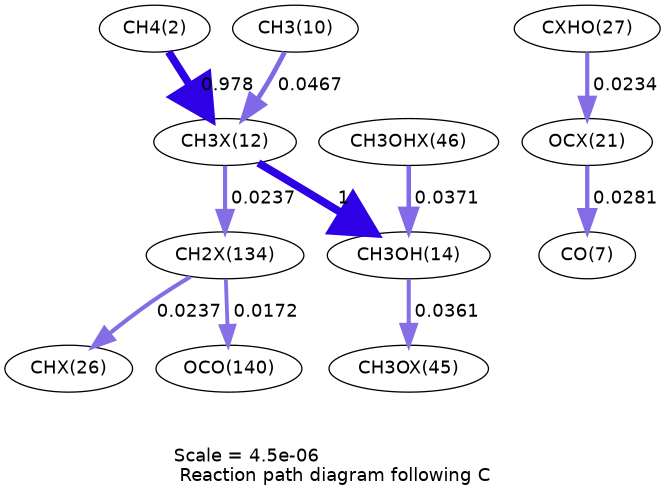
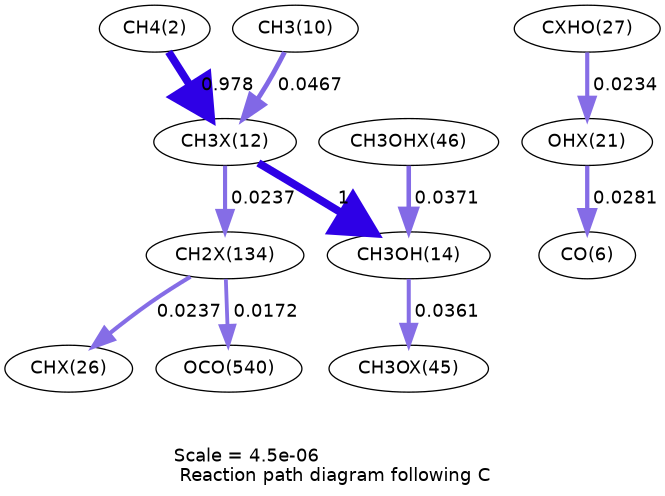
(587, 142) -> (587, 142)
(587, 255) -> (587, 255)
(229, 369) -> (229, 369)
